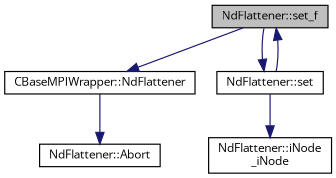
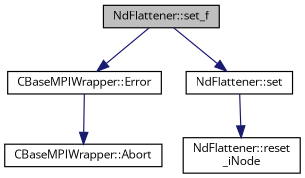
(278, 56) -> none
(100, 83) -> (85, 83)
(100, 155) -> (83, 155)
(270, 155) -> (242, 155)
